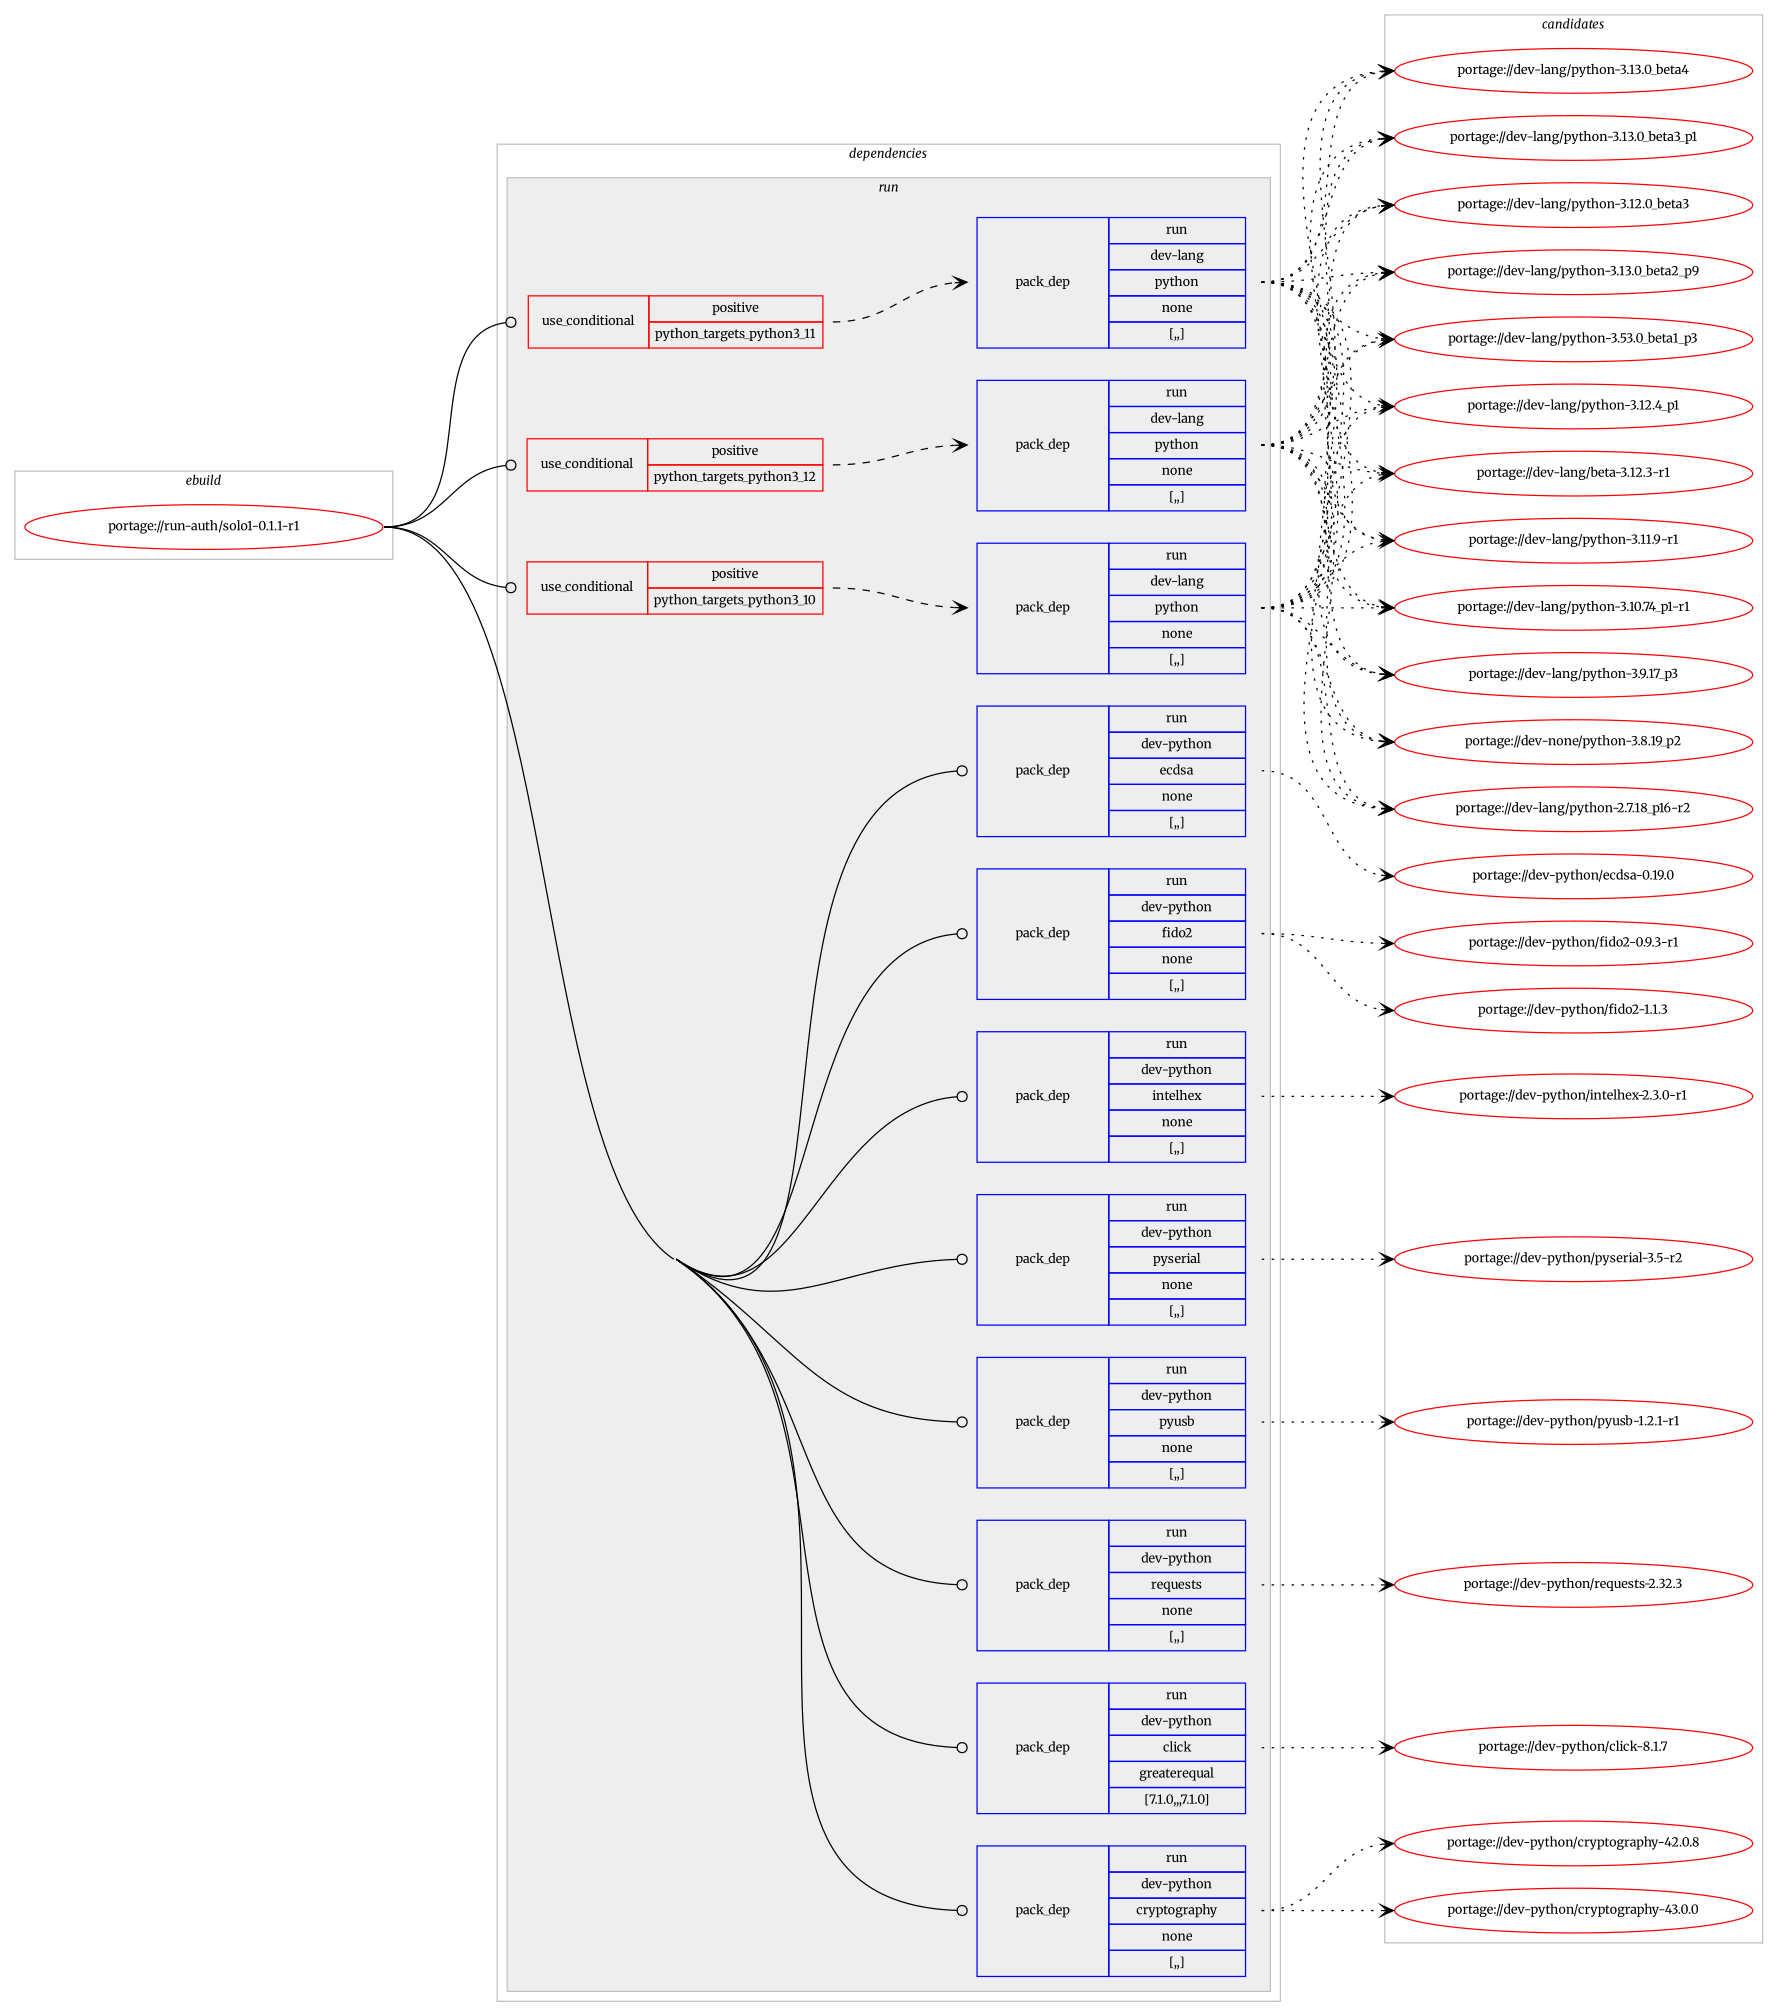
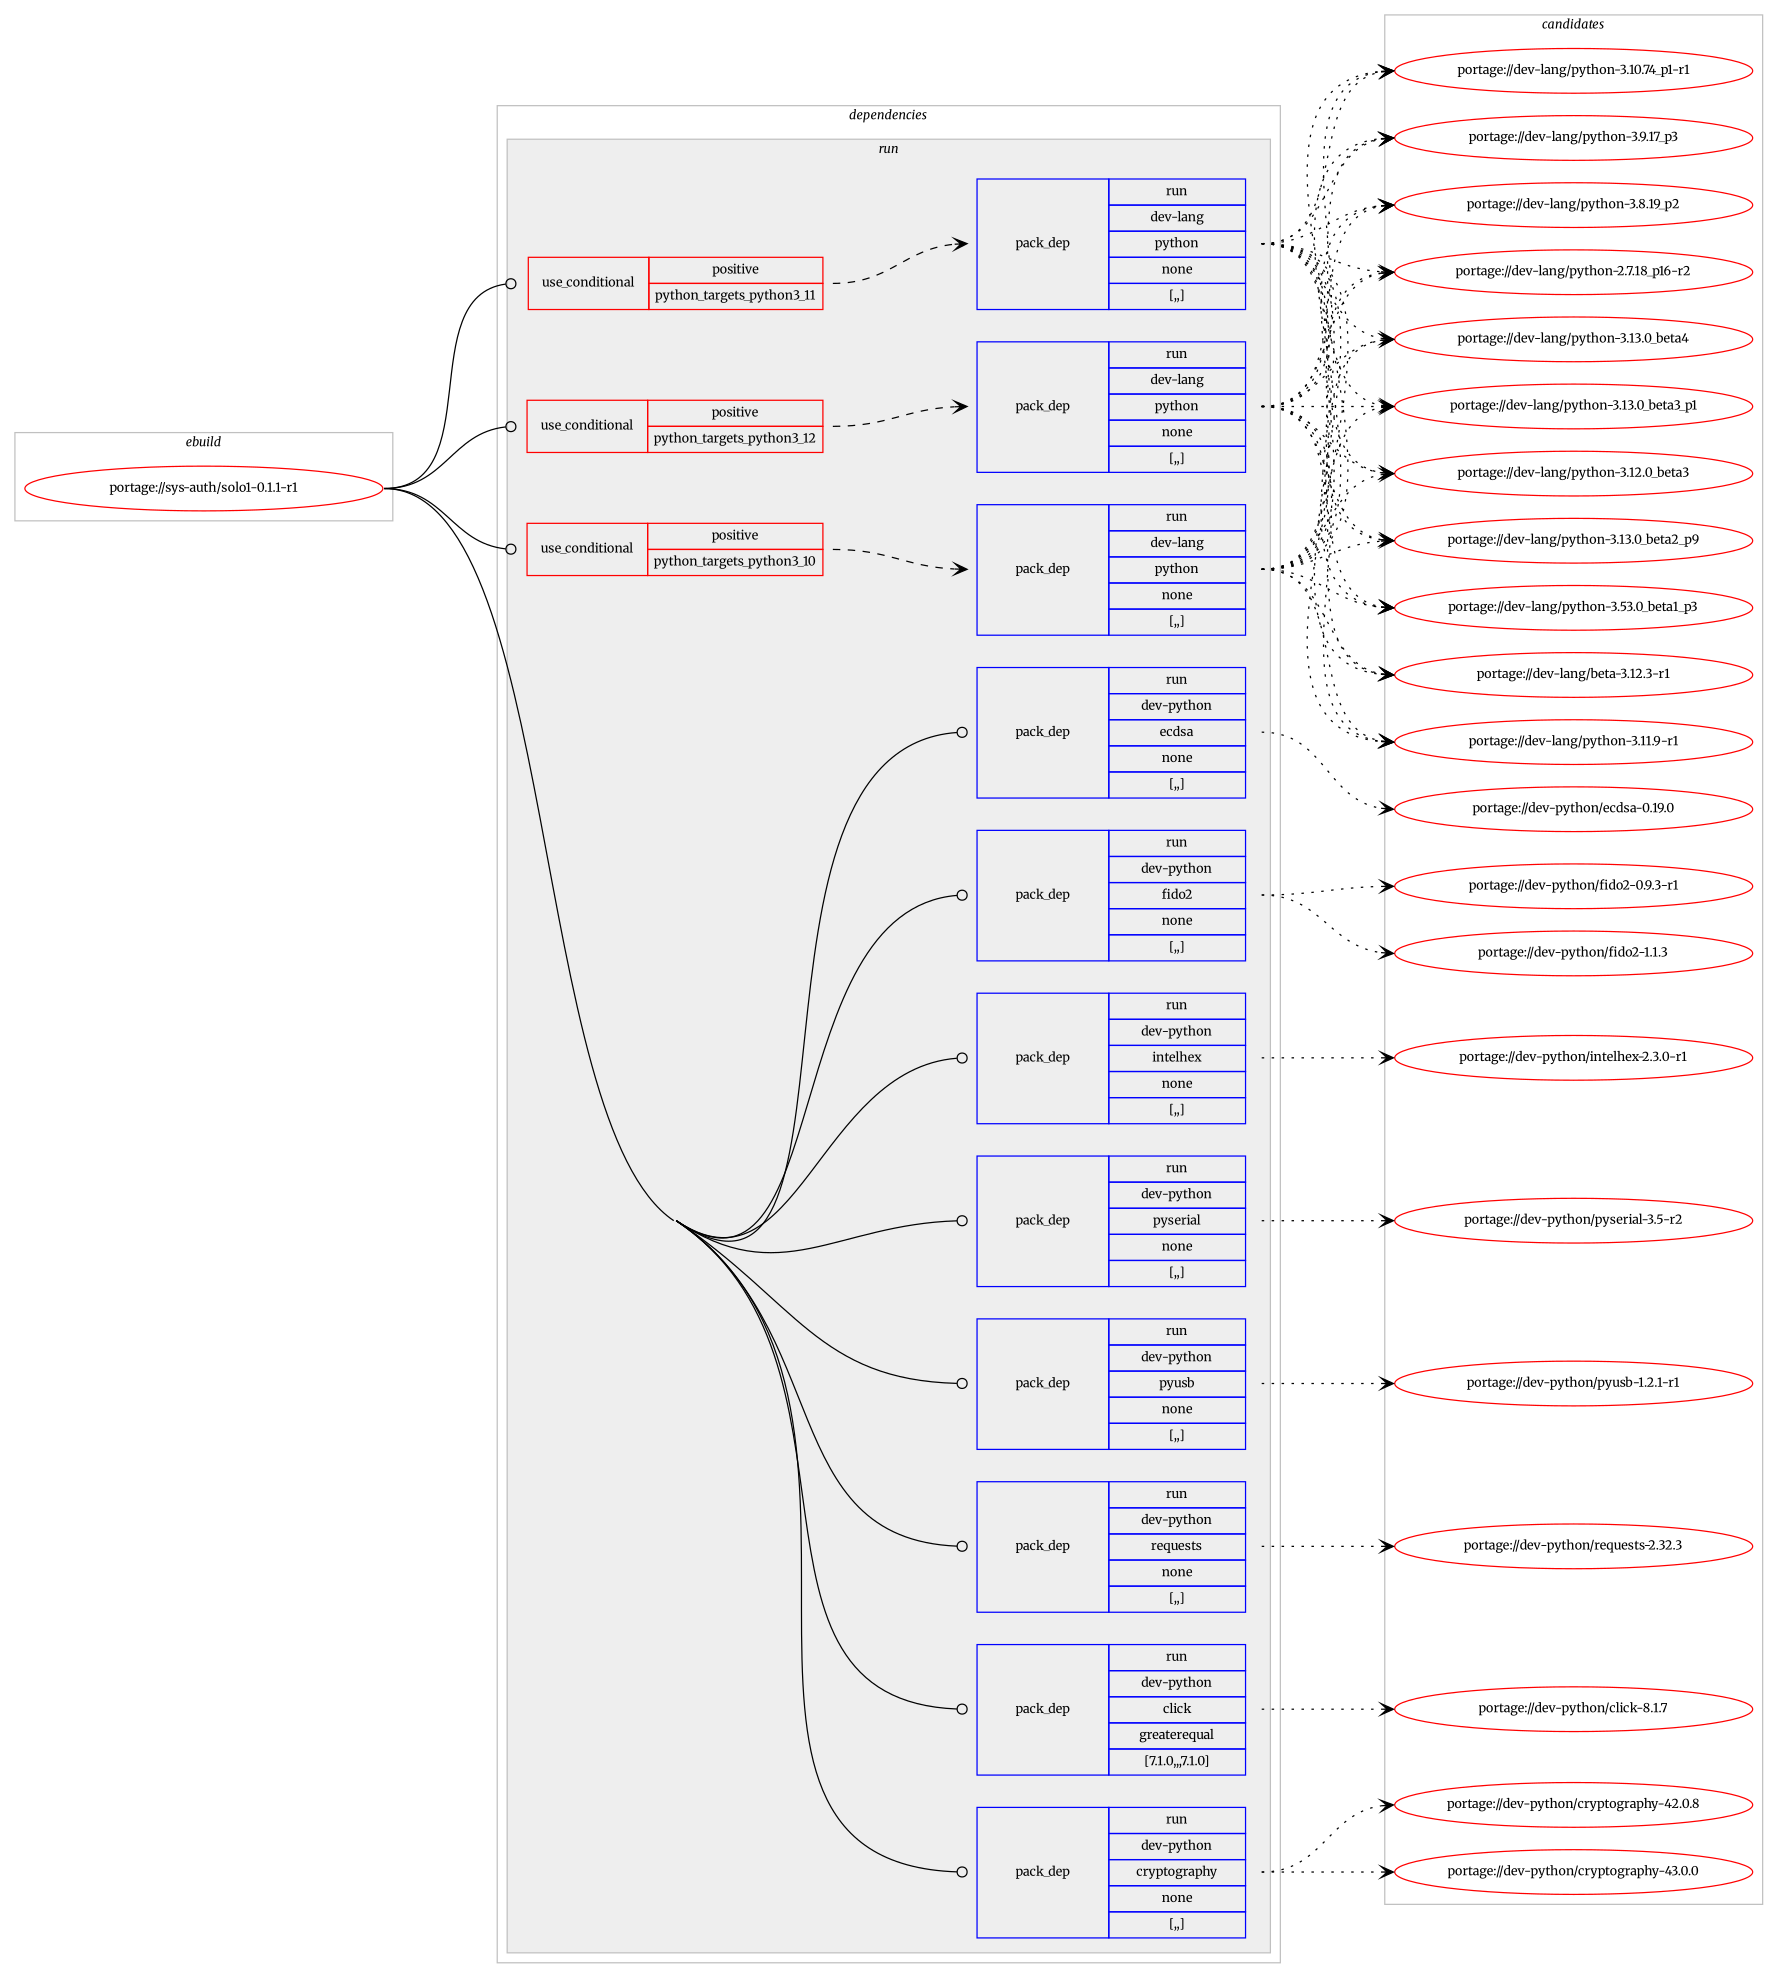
(1574, 406) -> none
(204, 527) -> (204, 489)
(1574, 742) -> (1574, 205)
